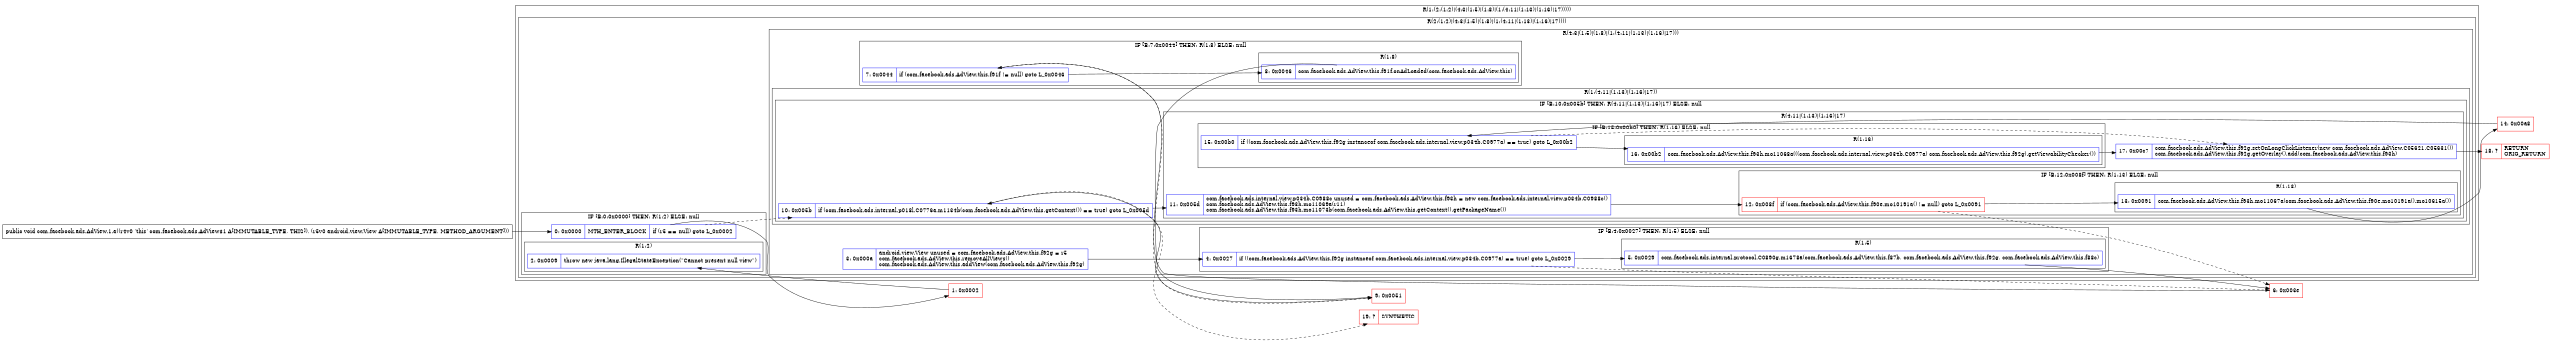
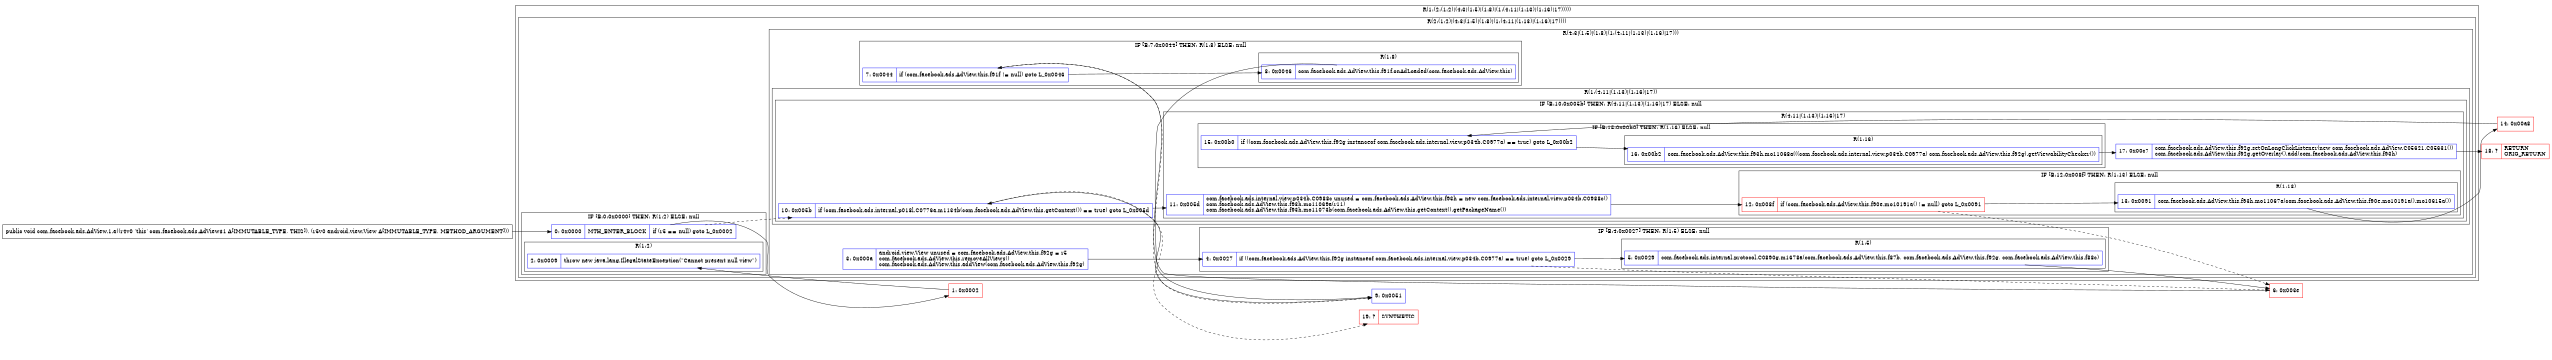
(1877, 129) -> none
(1389, 296) -> (1389, 296)
